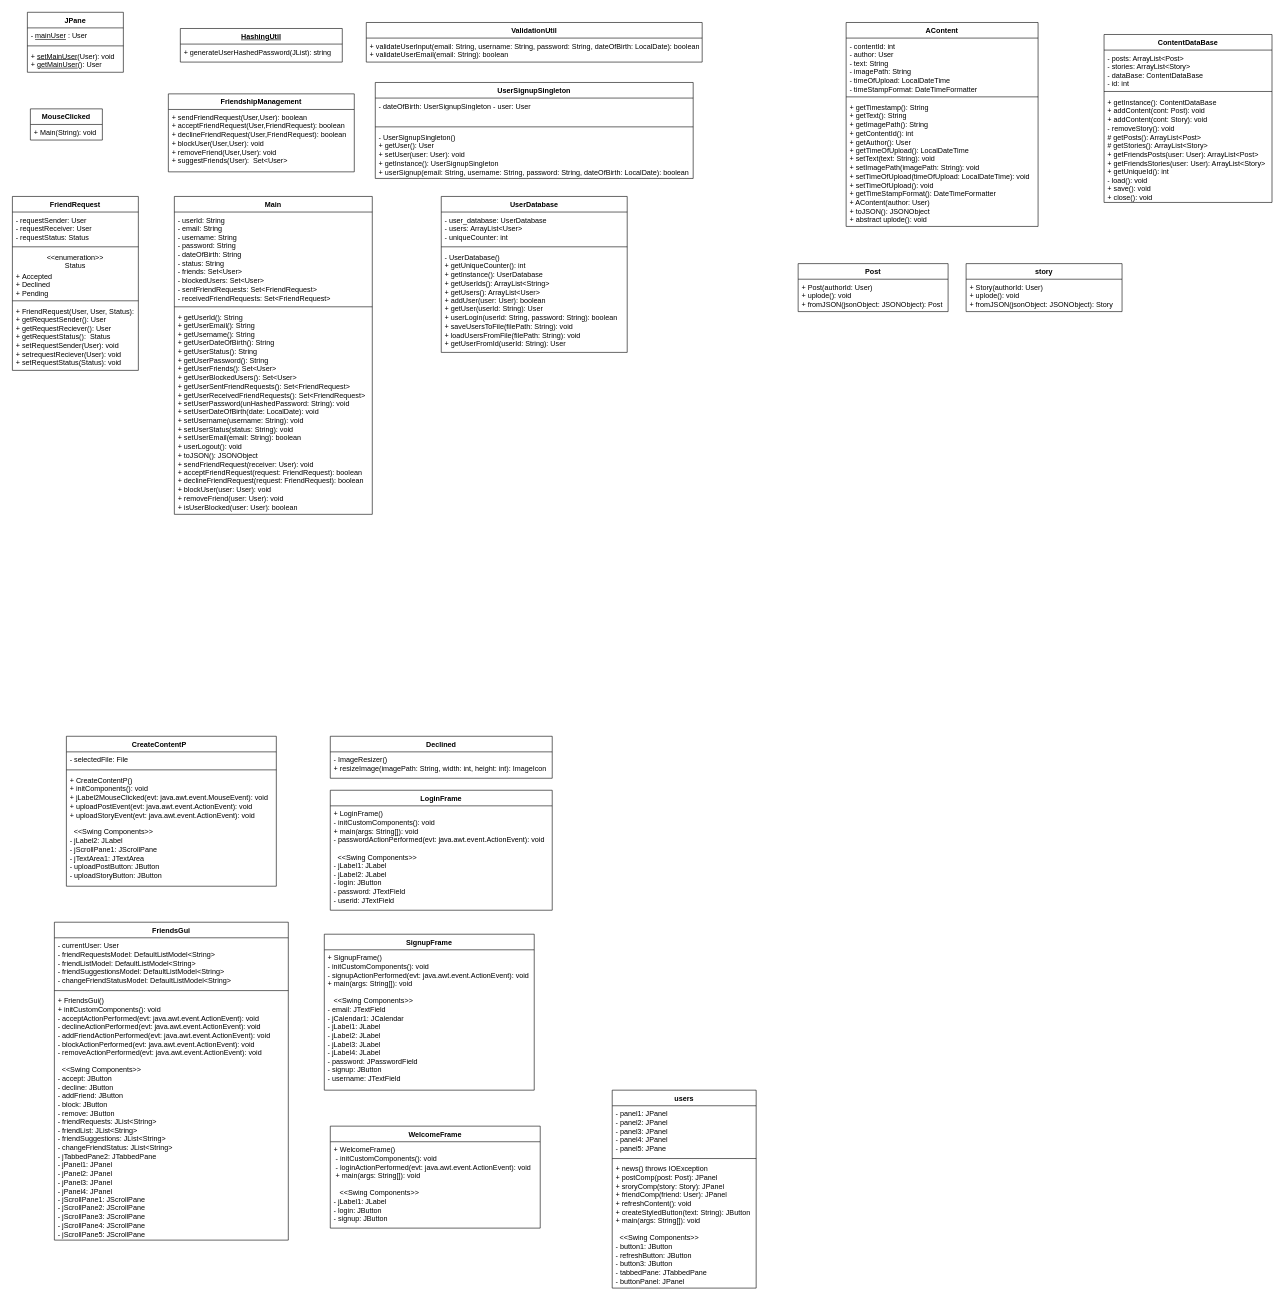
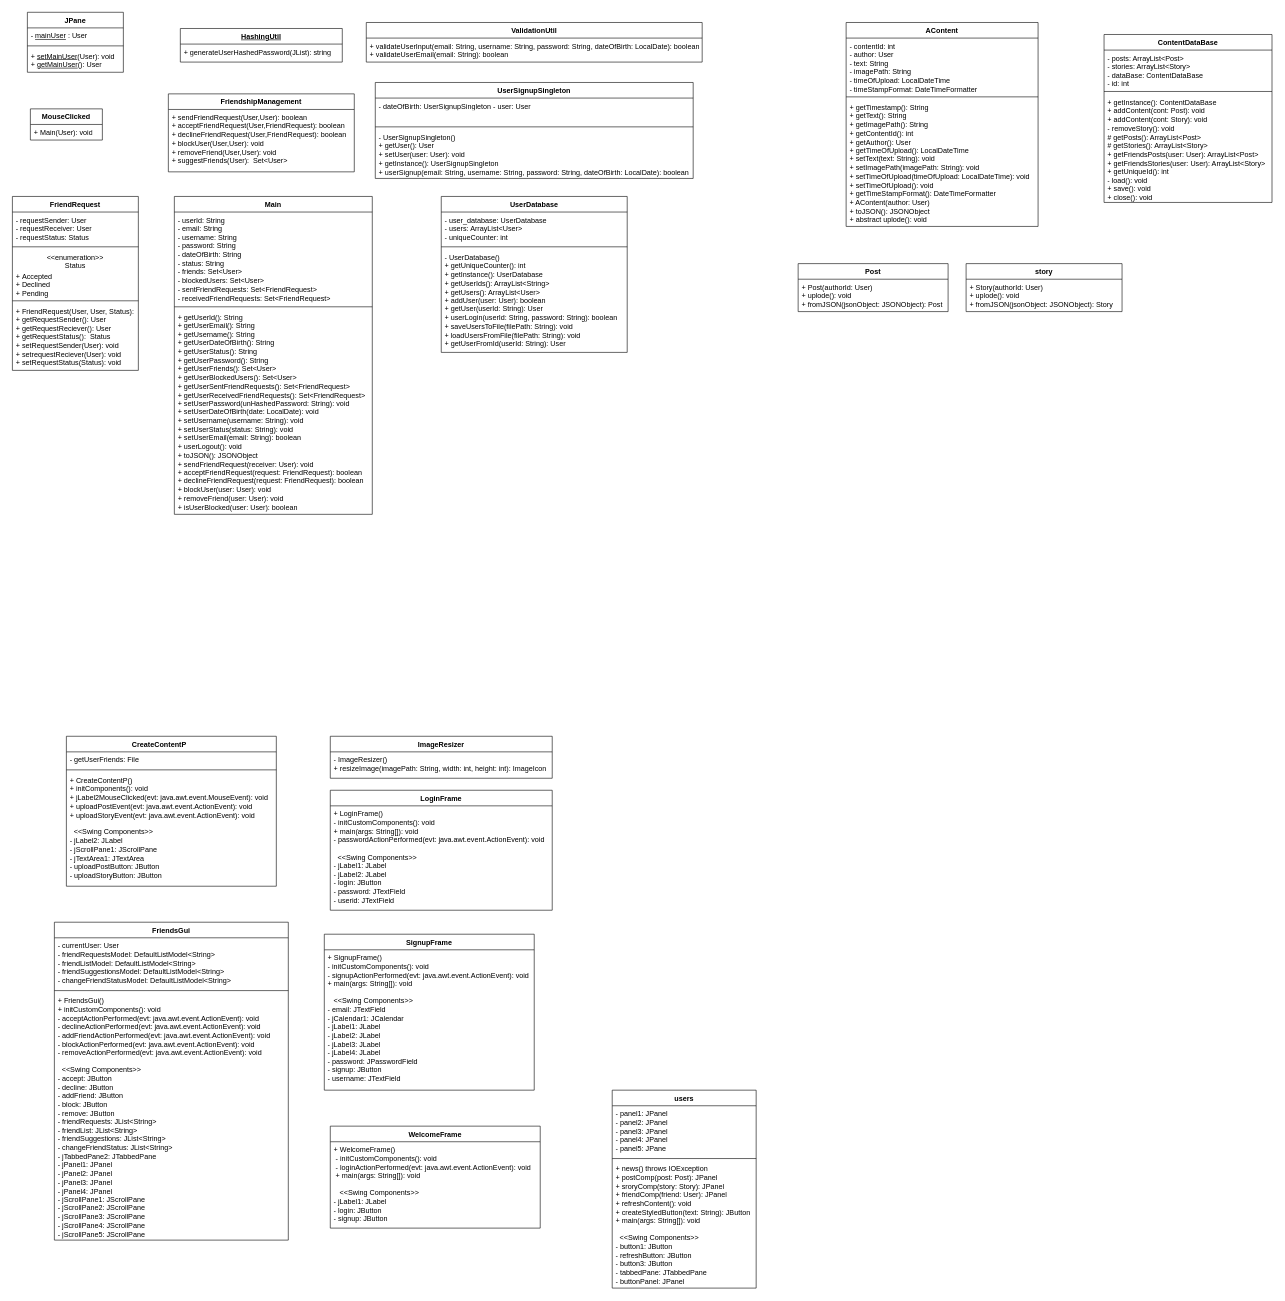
(67, 137) -> (66, 133)
(441, 745) -> (441, 745)
(103, 761) -> (109, 761)
